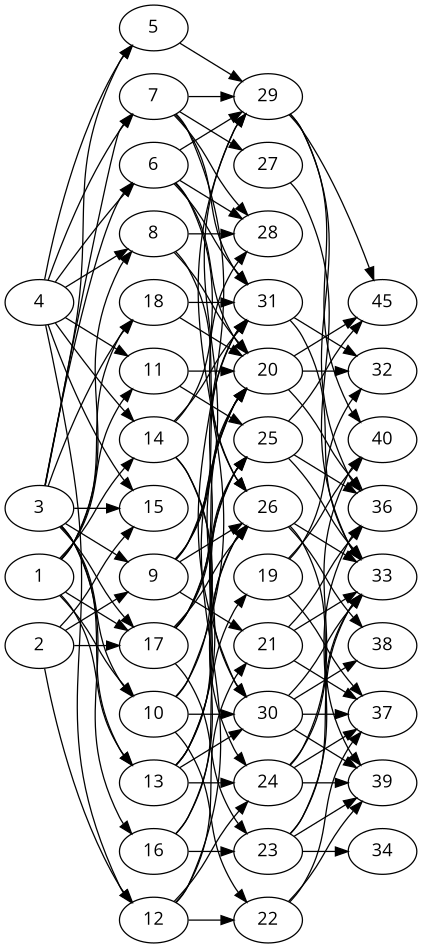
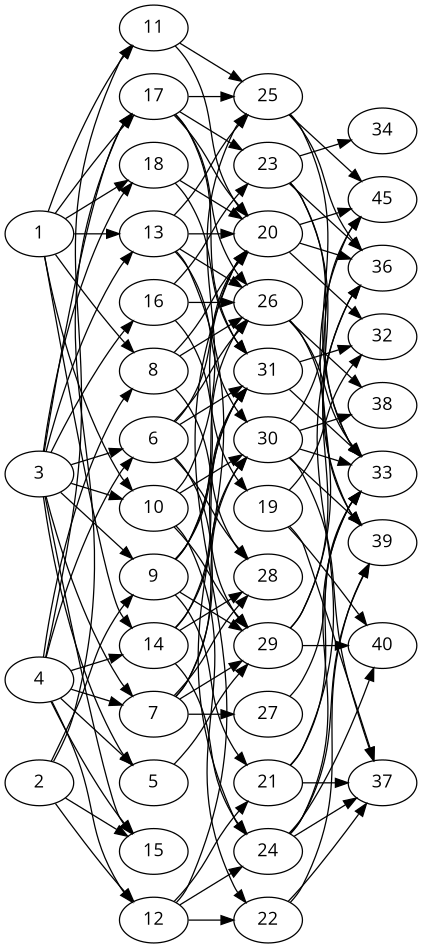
none -> (325, 326)
